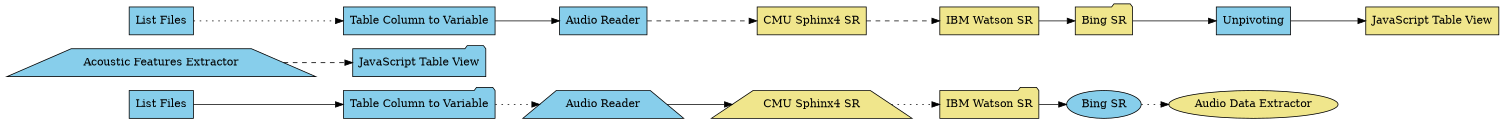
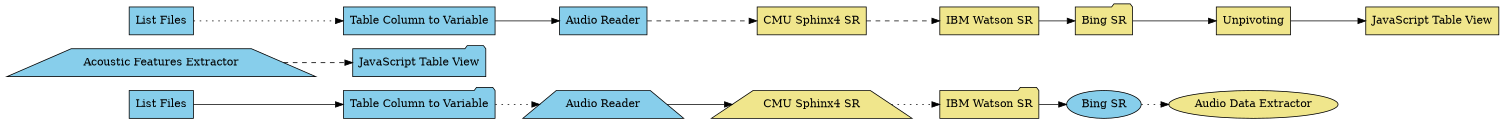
(1253, 21) -> (1253, 21)
